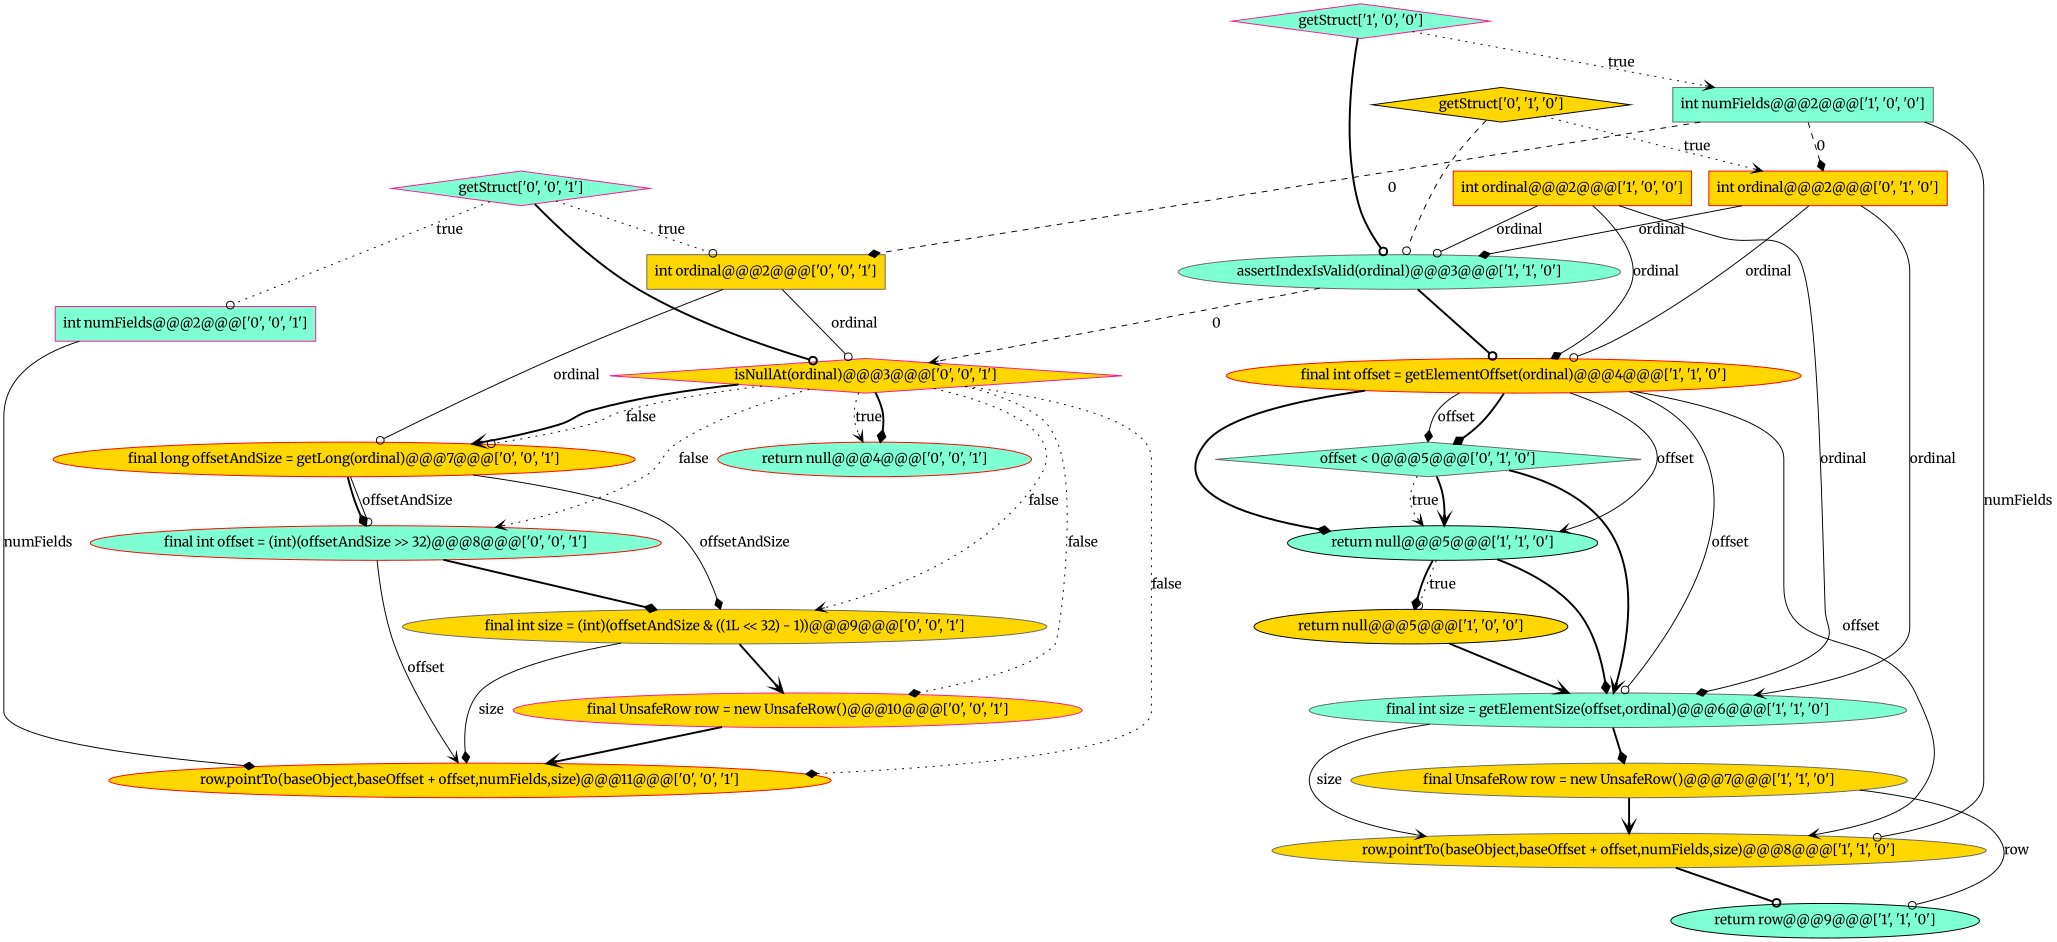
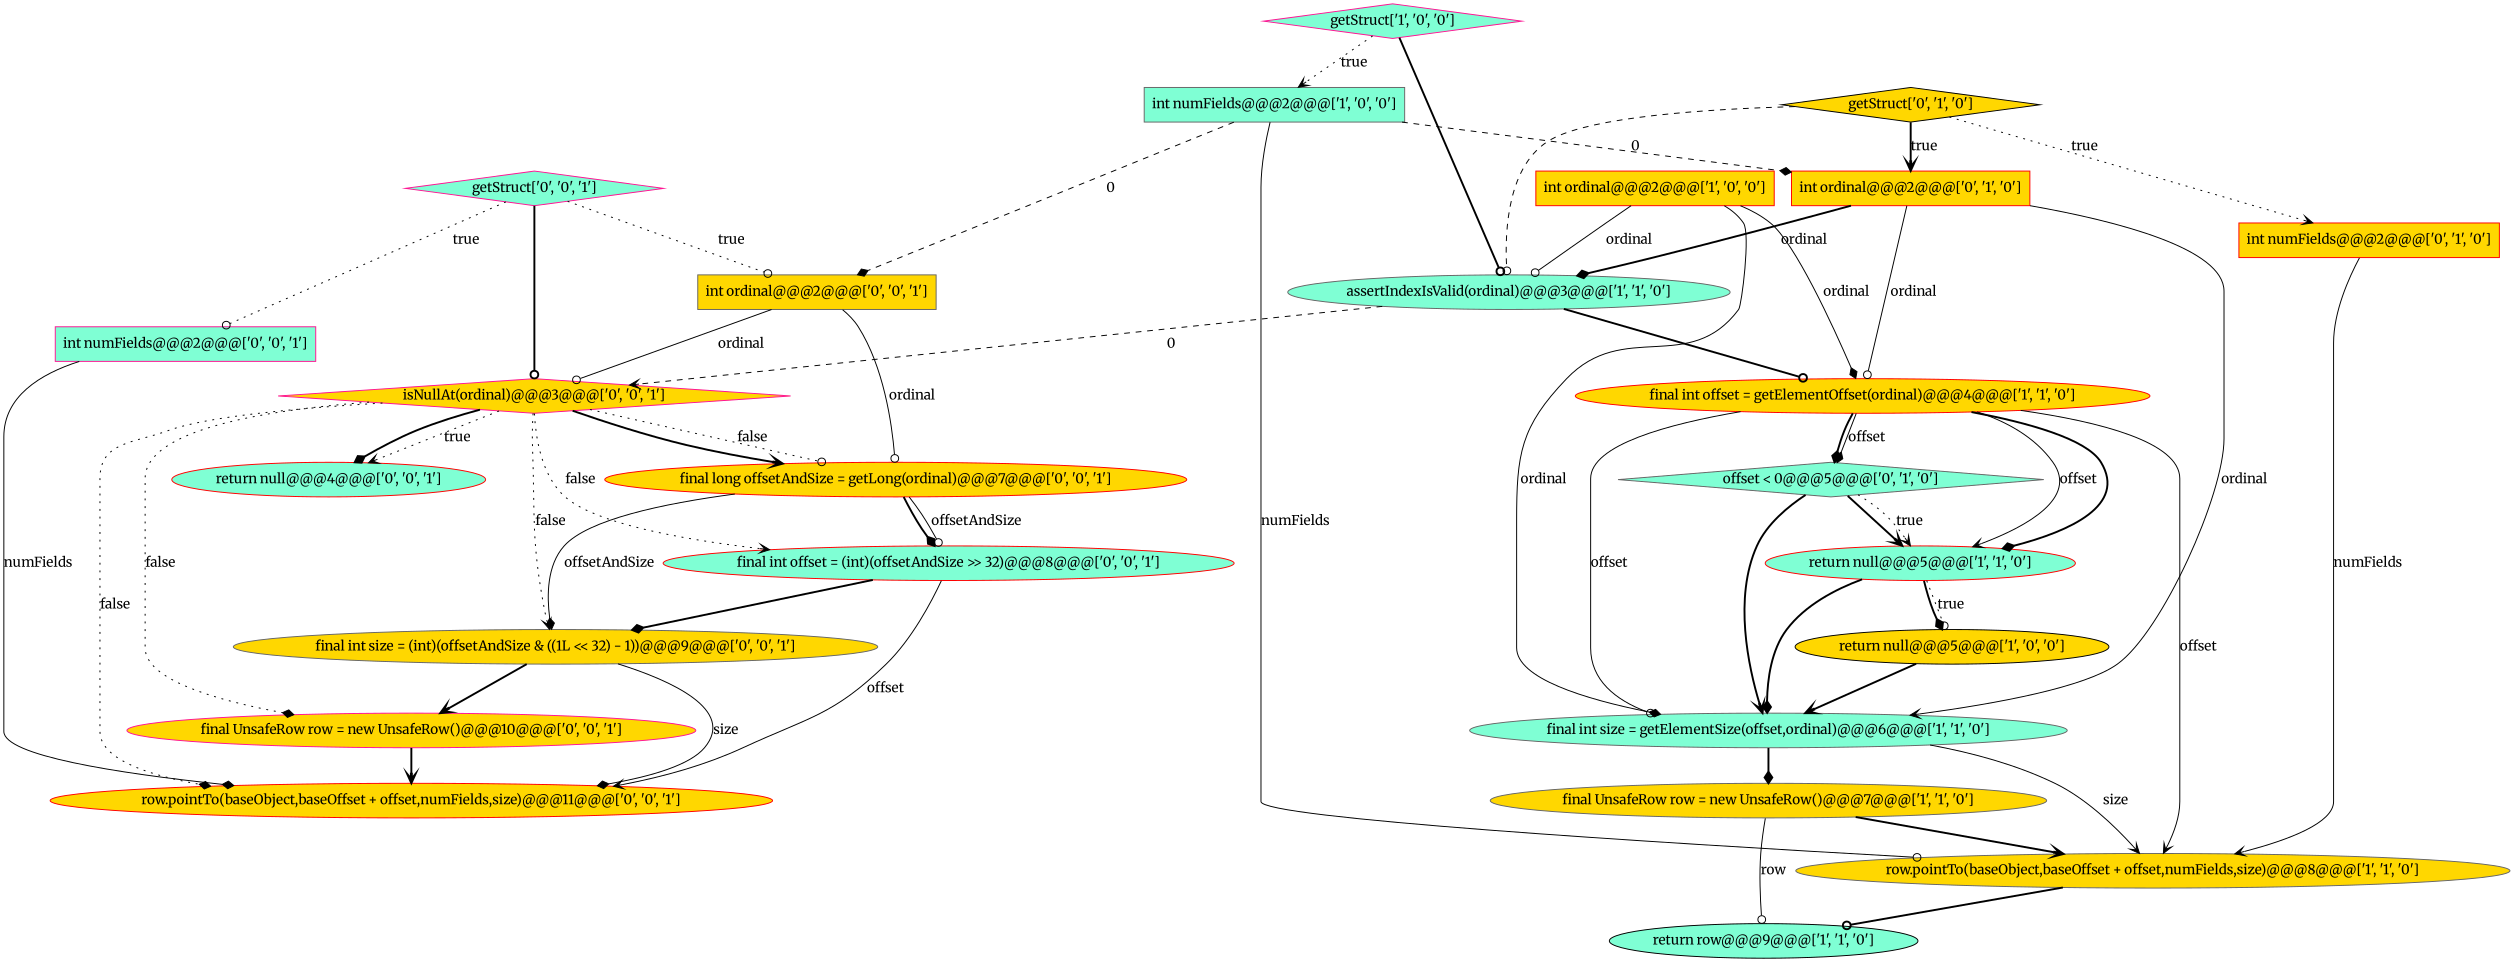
(1648, 143) -> (1911, 142)
(1623, 228) -> (1720, 240)
none -> (2369, 240)
(1443, 543) -> (1920, 563)
